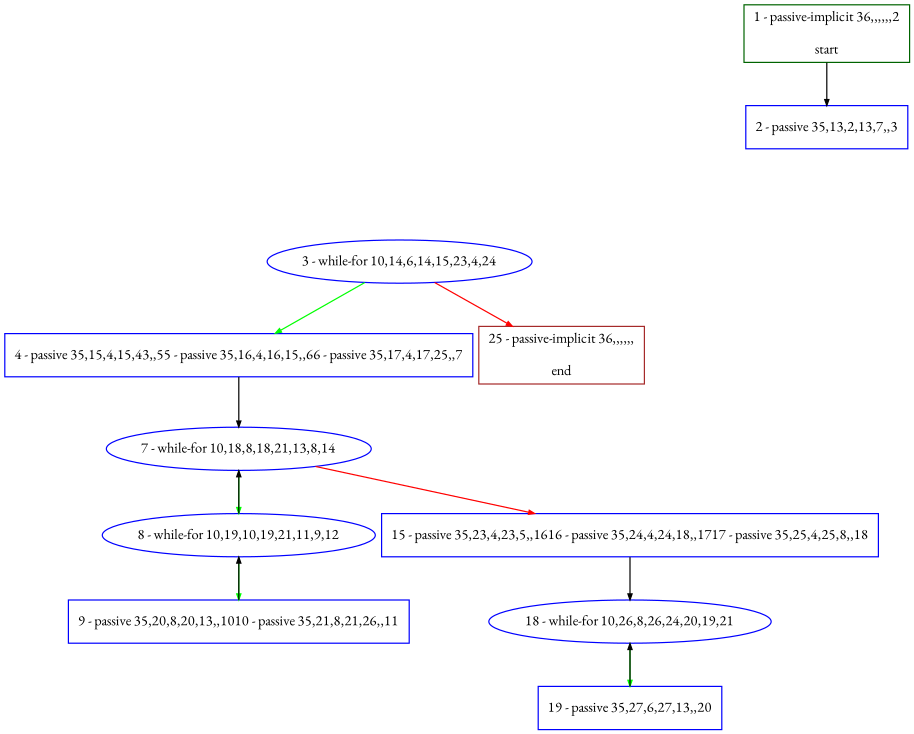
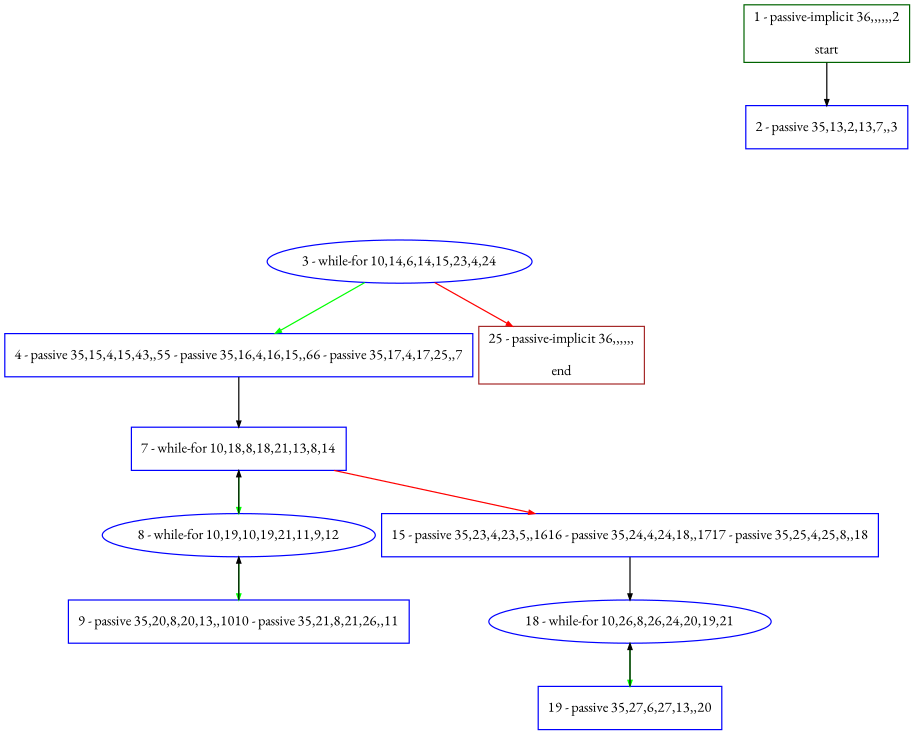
(239, 449) -> (239, 449)
